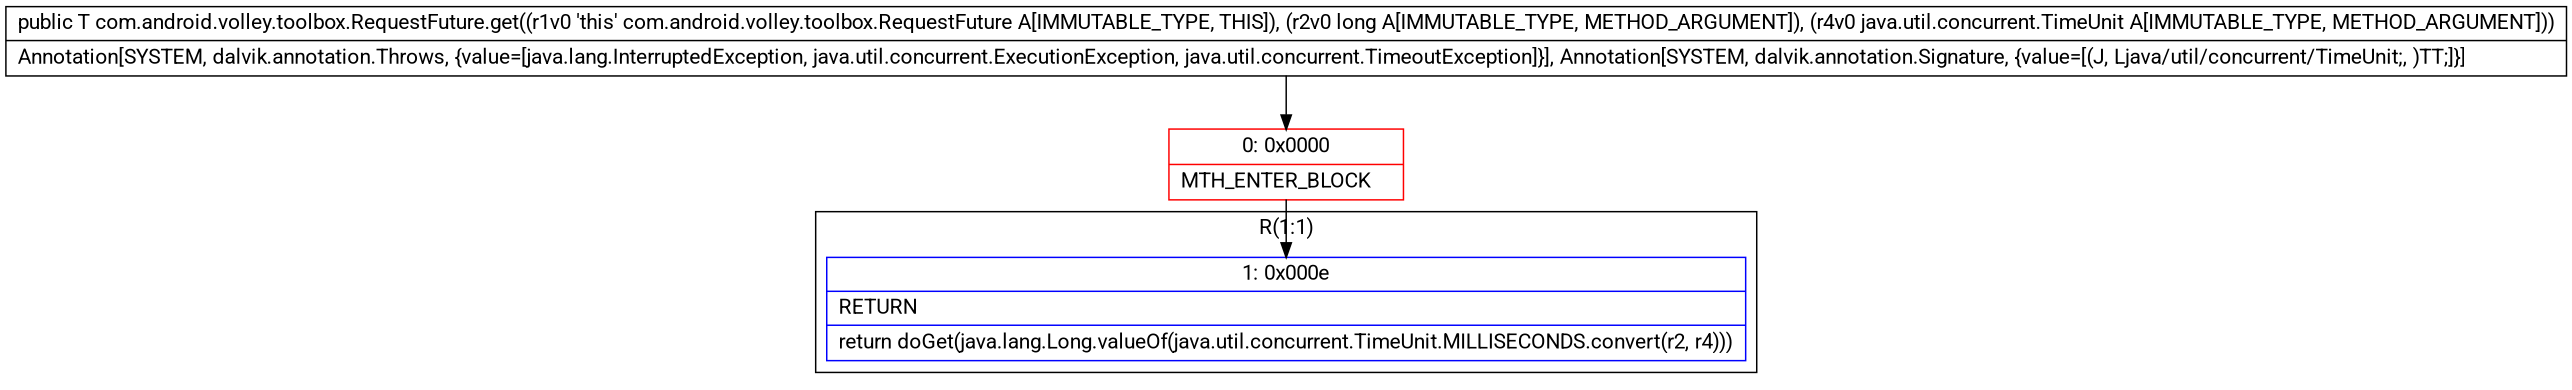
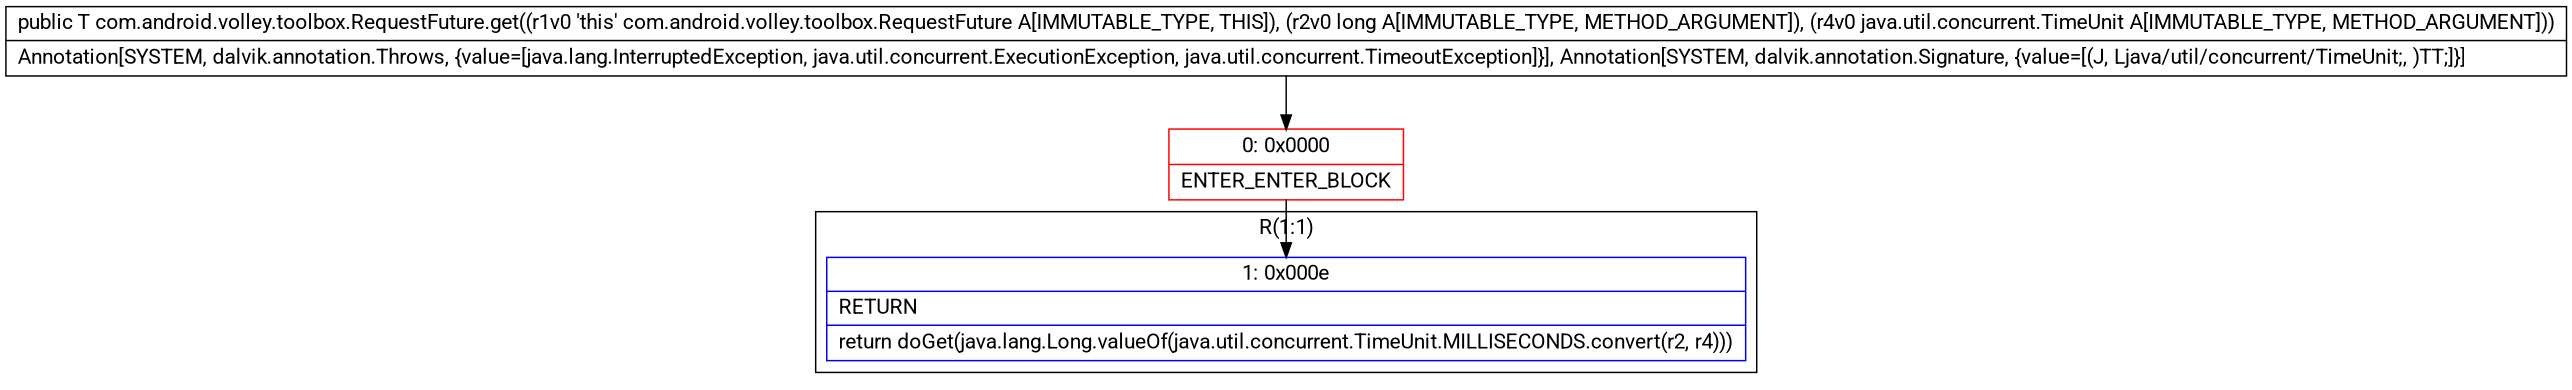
(1277, 181) -> (1286, 181)
